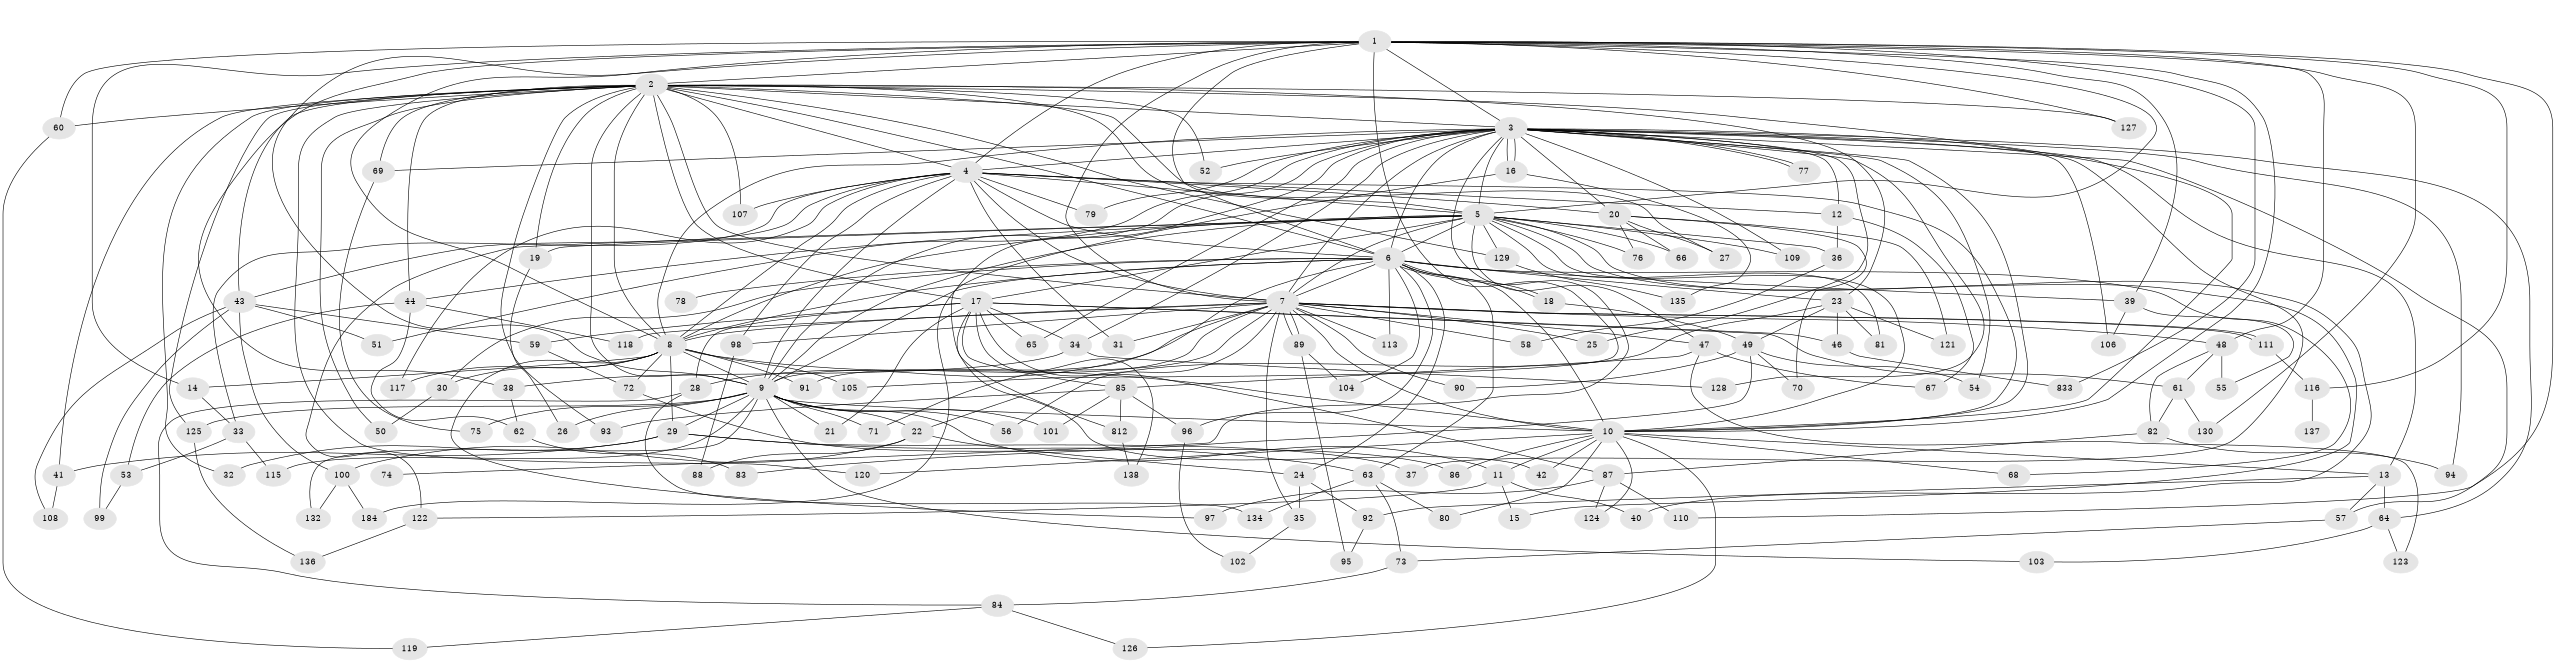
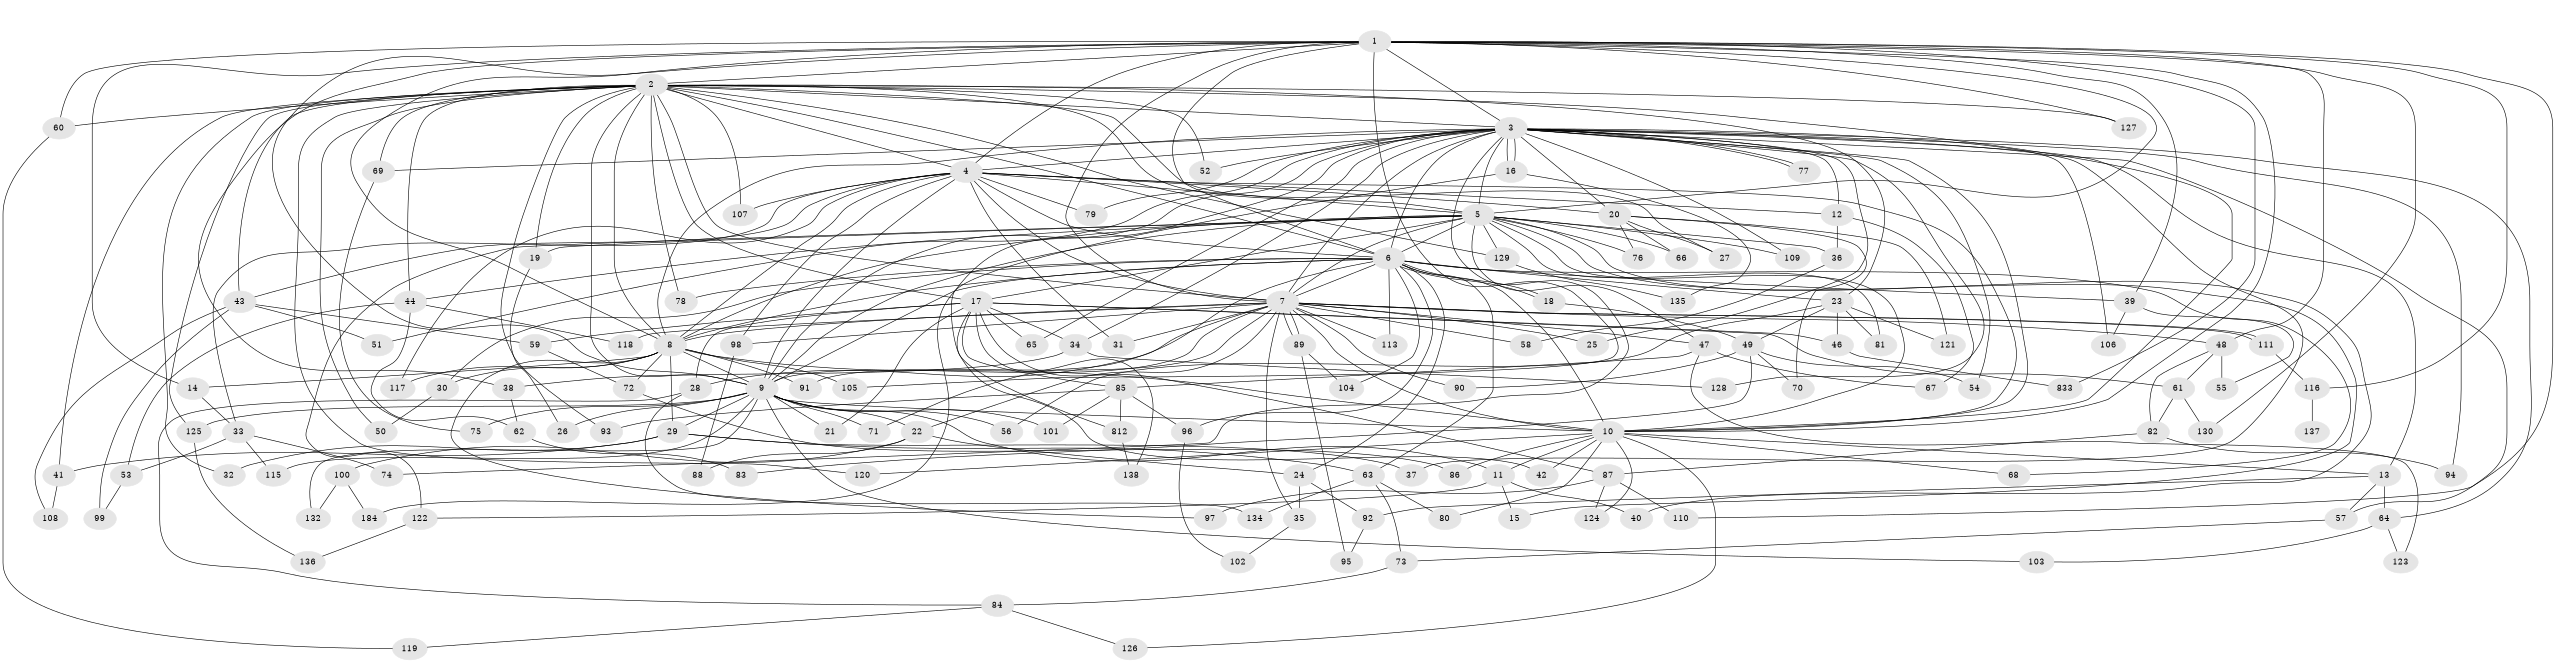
none -> (656, 194)
(261, 410) -> none
none -> (306, 448)
